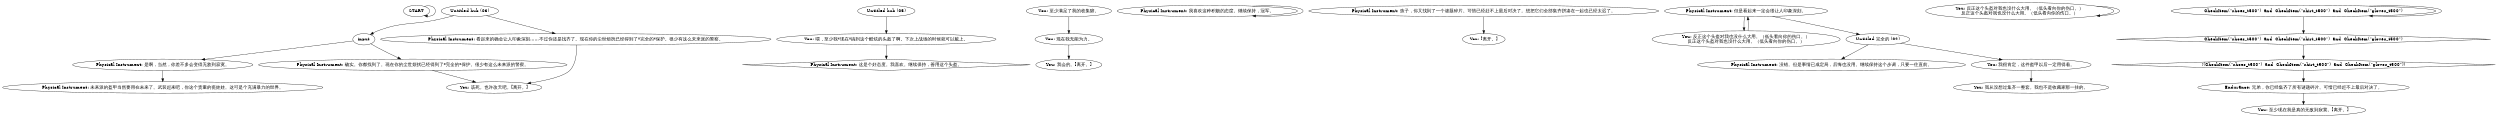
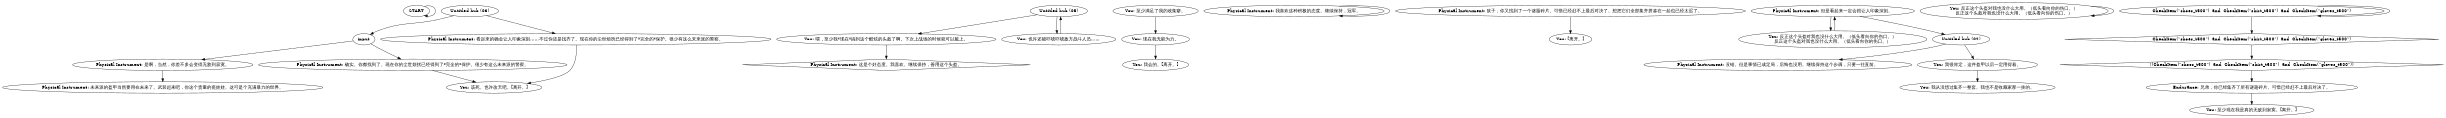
none -> (1059, 39)
(1878, 39) -> (1961, 39)
